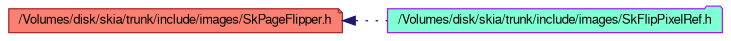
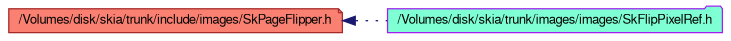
(555, 21) -> (555, 21)
